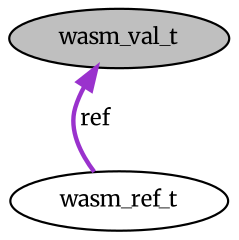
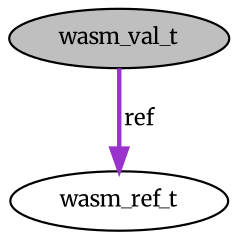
(74, 131) -> (119, 108)
